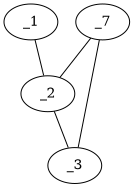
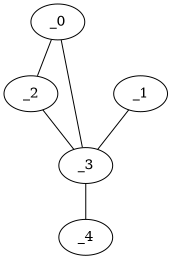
(103, 22) -> (58, 22)
(39, 58) -> (113, 130)
none -> (86, 237)
